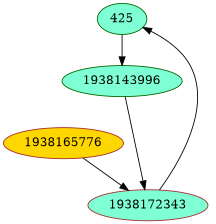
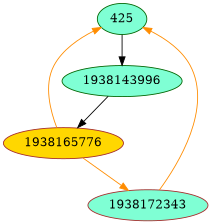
none -> (52, 71)
(197, 105) -> (197, 105)
(134, 139) -> (96, 109)
(102, 172) -> (102, 172)
